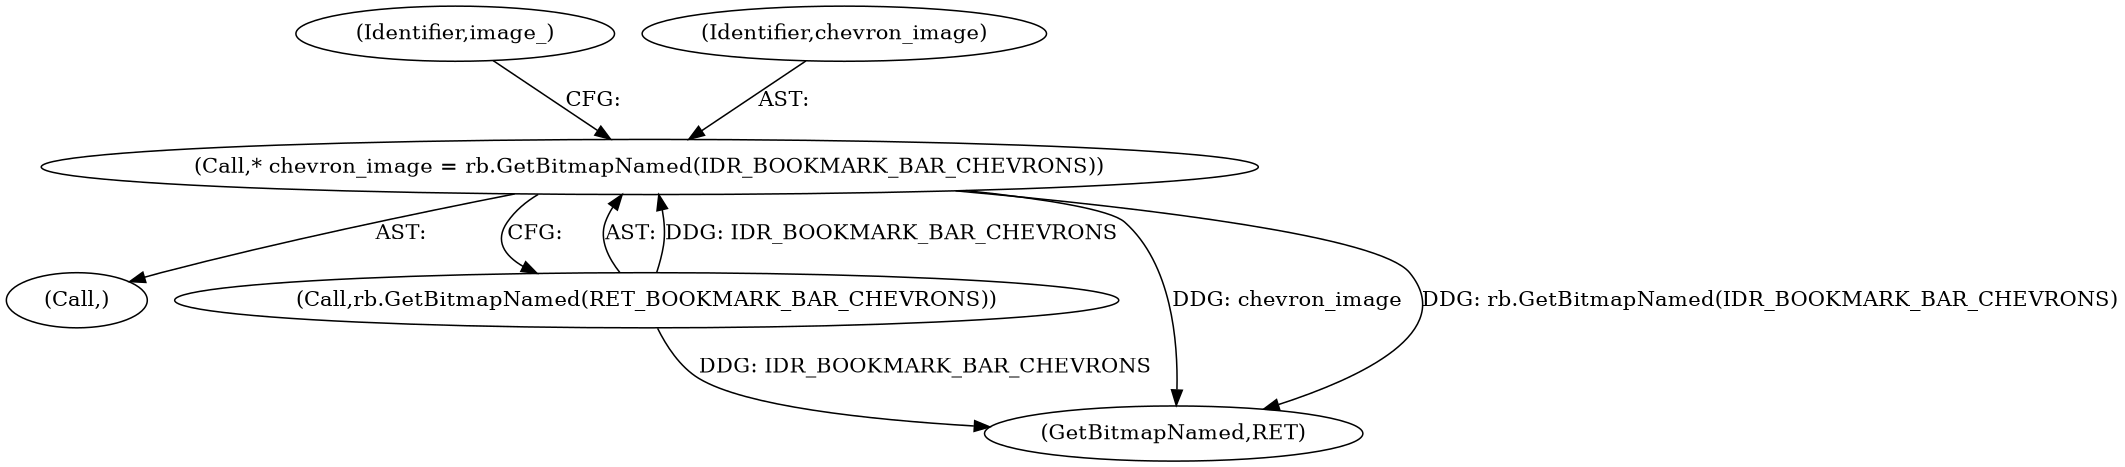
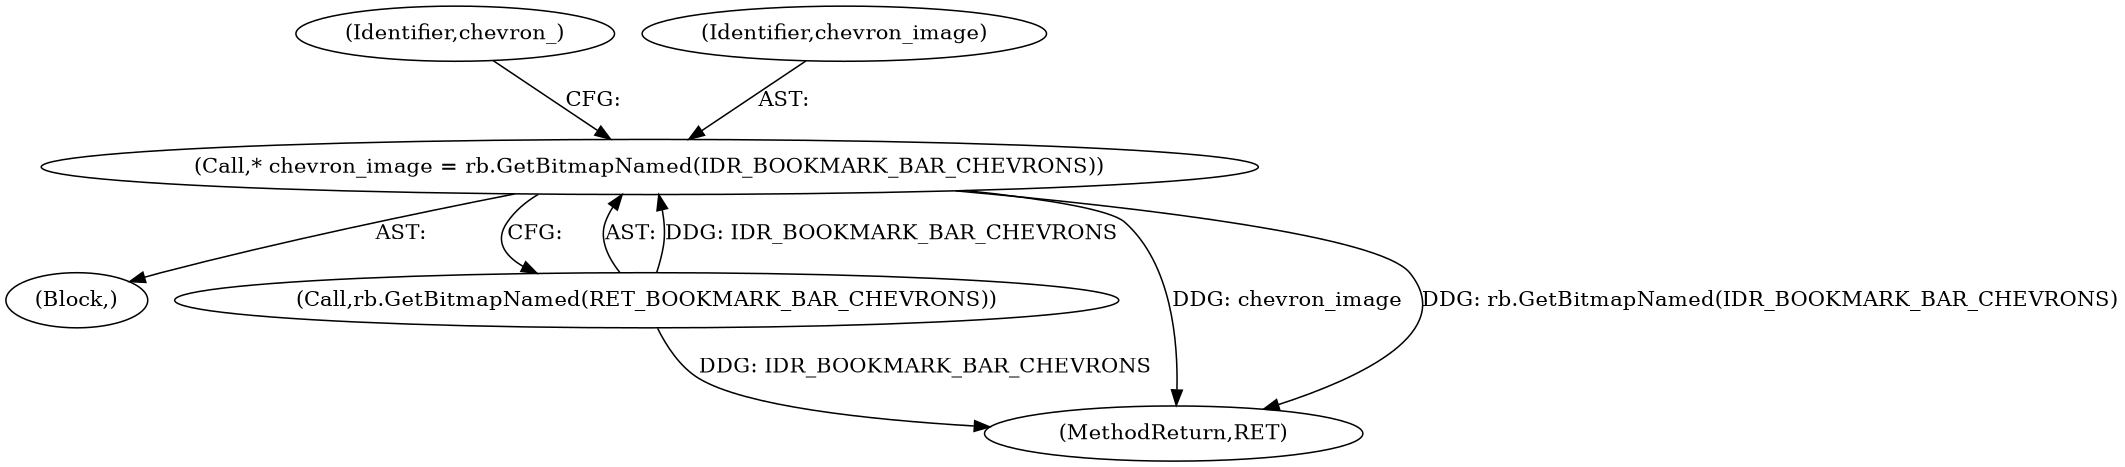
(455, 34) -> (455, 34)
(77, 300) -> (77, 300)
(1174, 434) -> (1174, 434)
